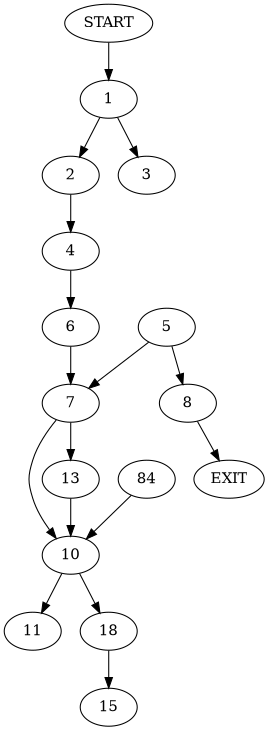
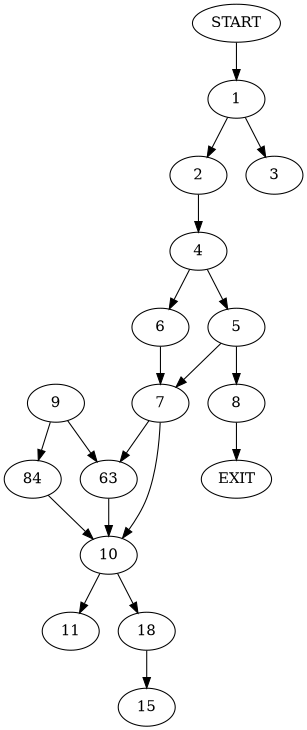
none -> (215, 284)
none -> (56, 403)
(71, 479) -> (109, 479)
